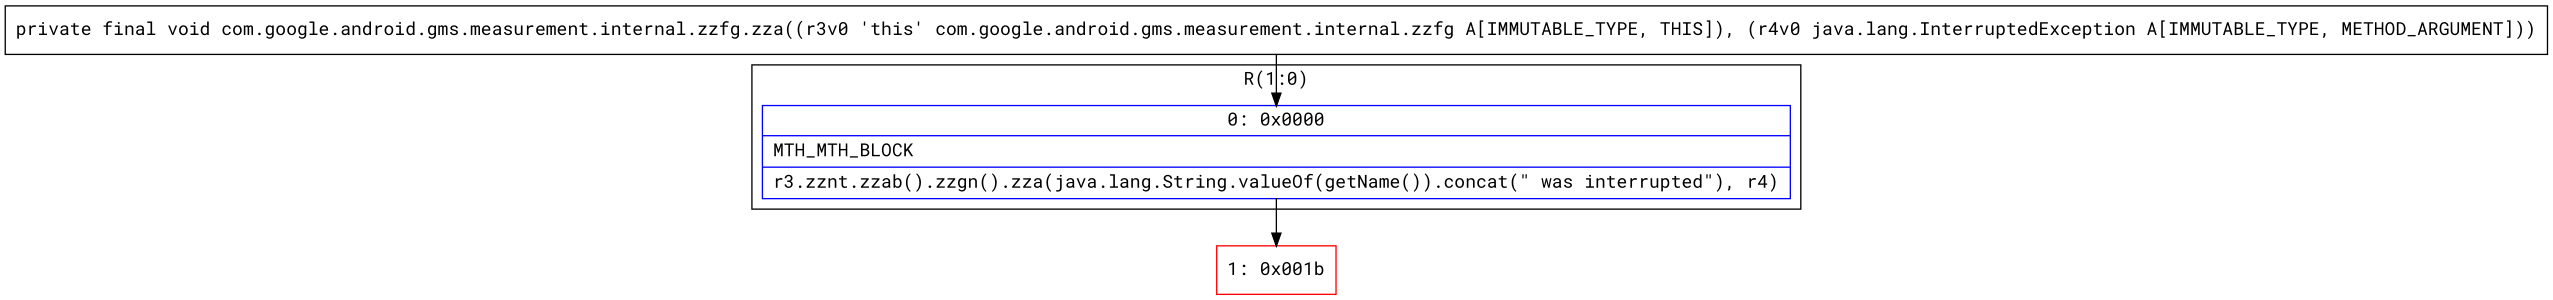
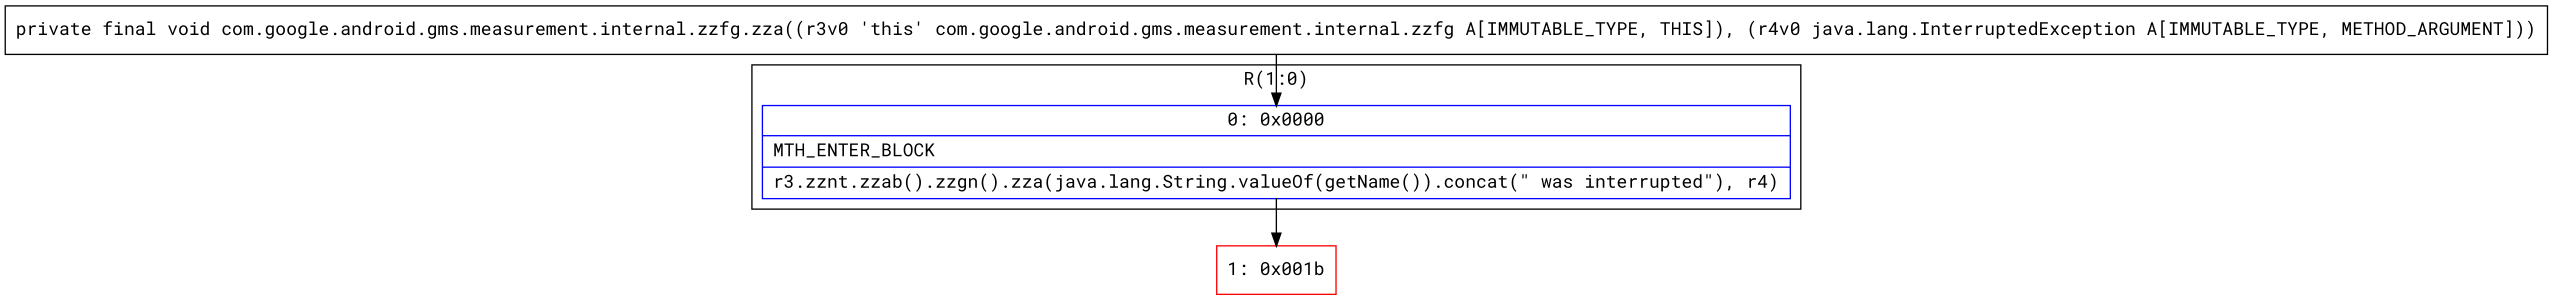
(844, 151) -> (854, 151)
